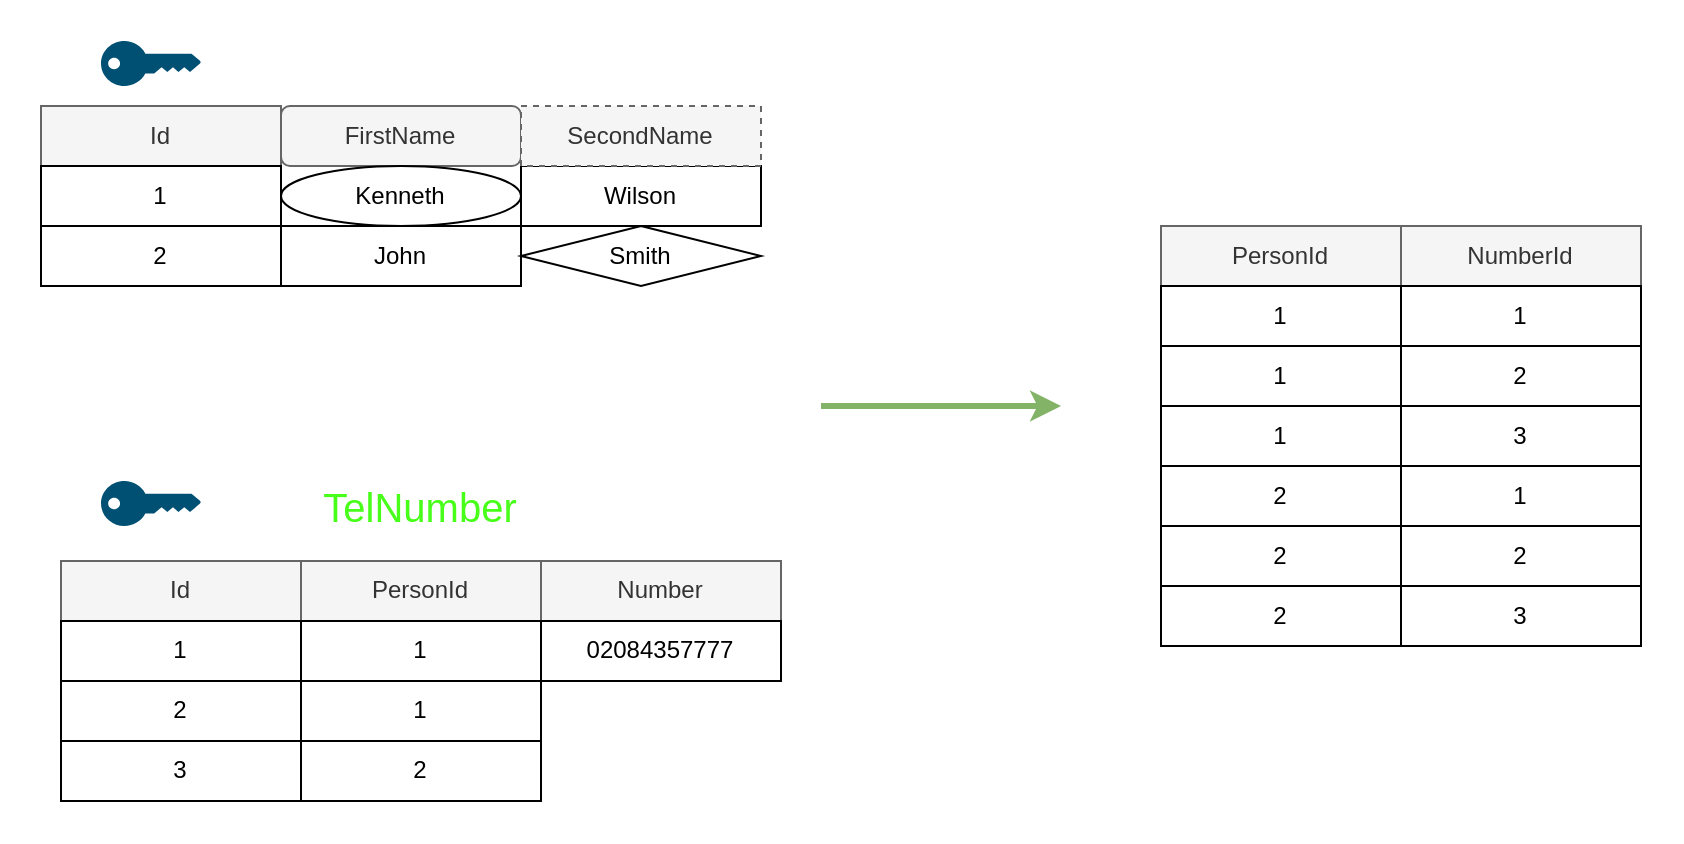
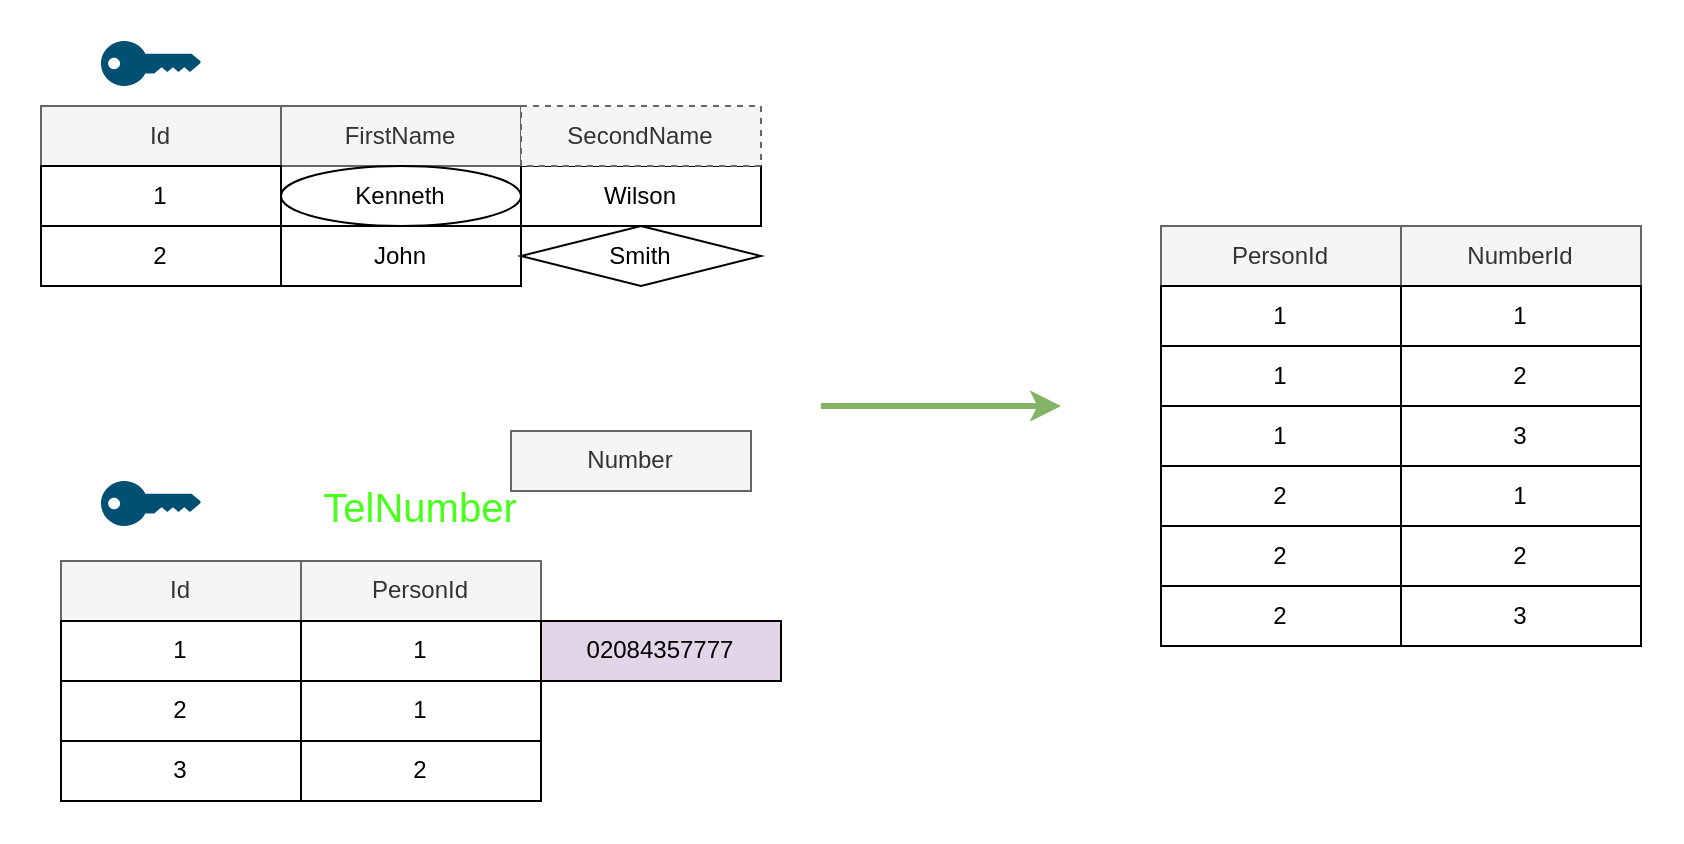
(401, 136) -> (401, 136)
(661, 591) -> (631, 461)
(661, 651) -> (661, 651)
